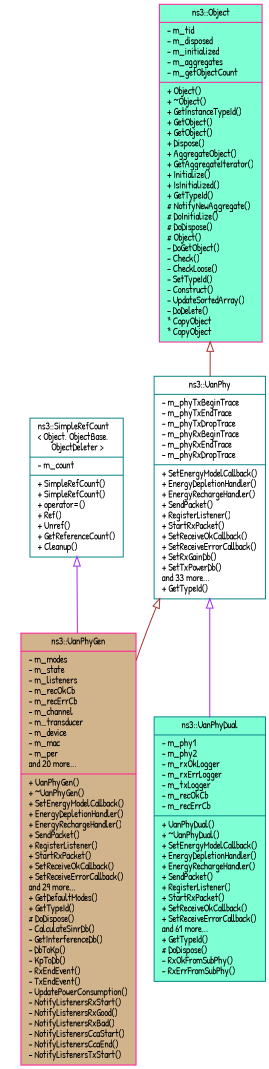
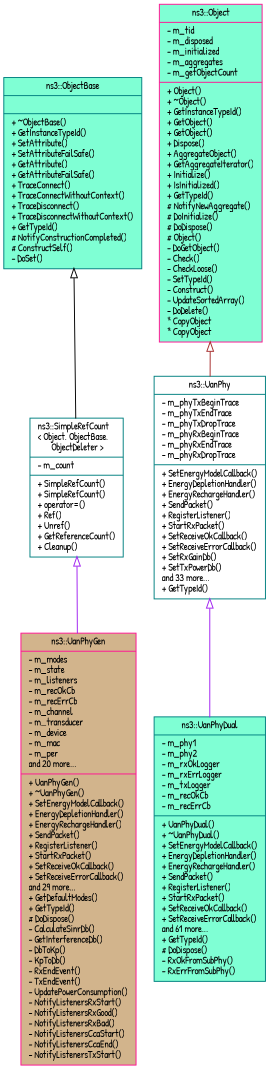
none -> (73, 173)
(146, 634) -> none
